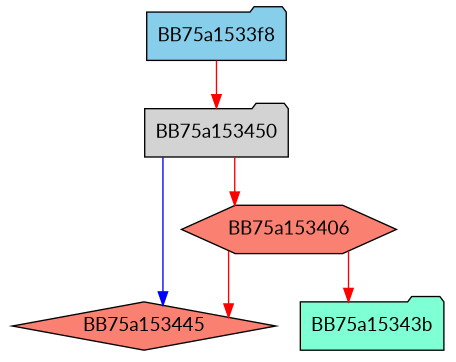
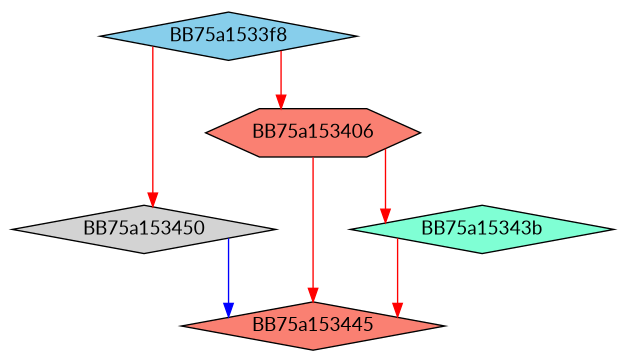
(216, 36) -> (229, 36)
(216, 133) -> (144, 229)
(235, 175) -> (281, 73)
none -> (398, 271)
(372, 326) -> (482, 229)
